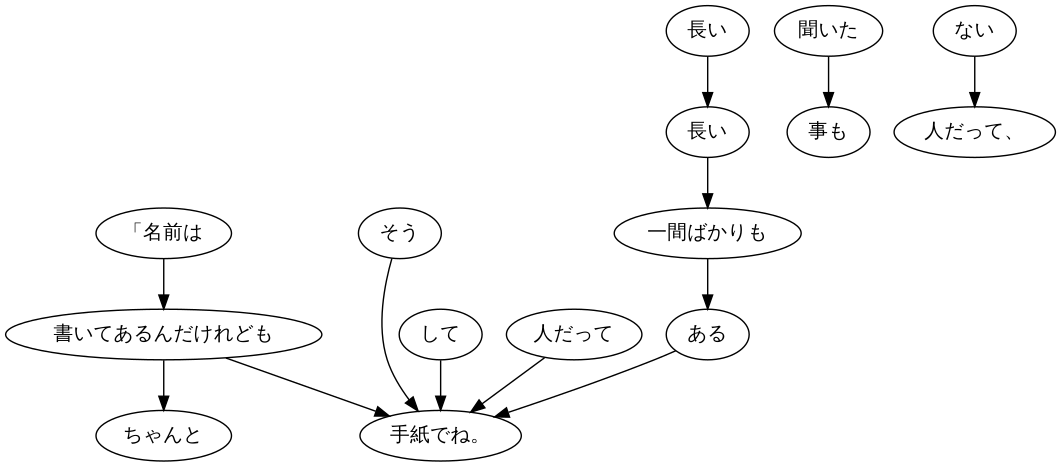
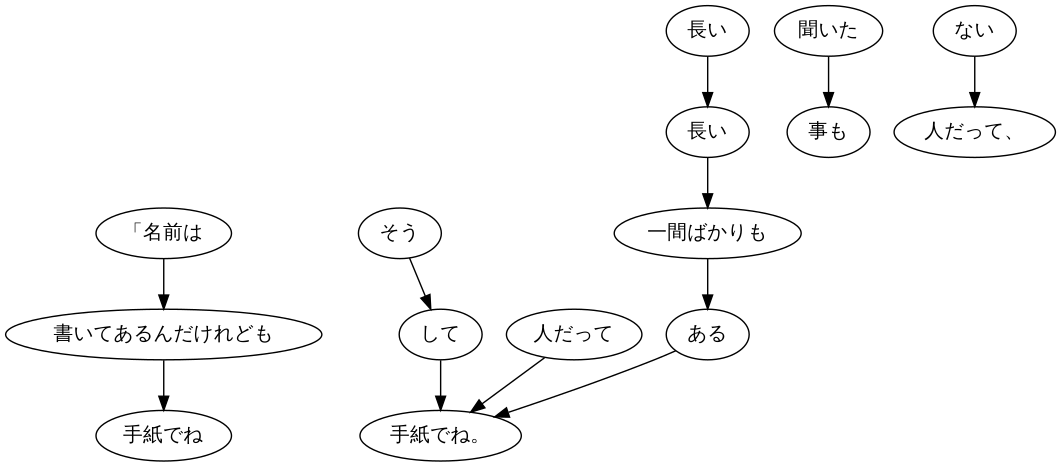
(382, 332) -> (417, 277)
(301, 385) -> none
(164, 436) -> (164, 436)
